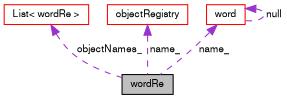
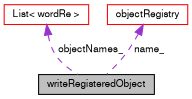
(226, 15) -> none
(148, 84) -> (96, 84)
